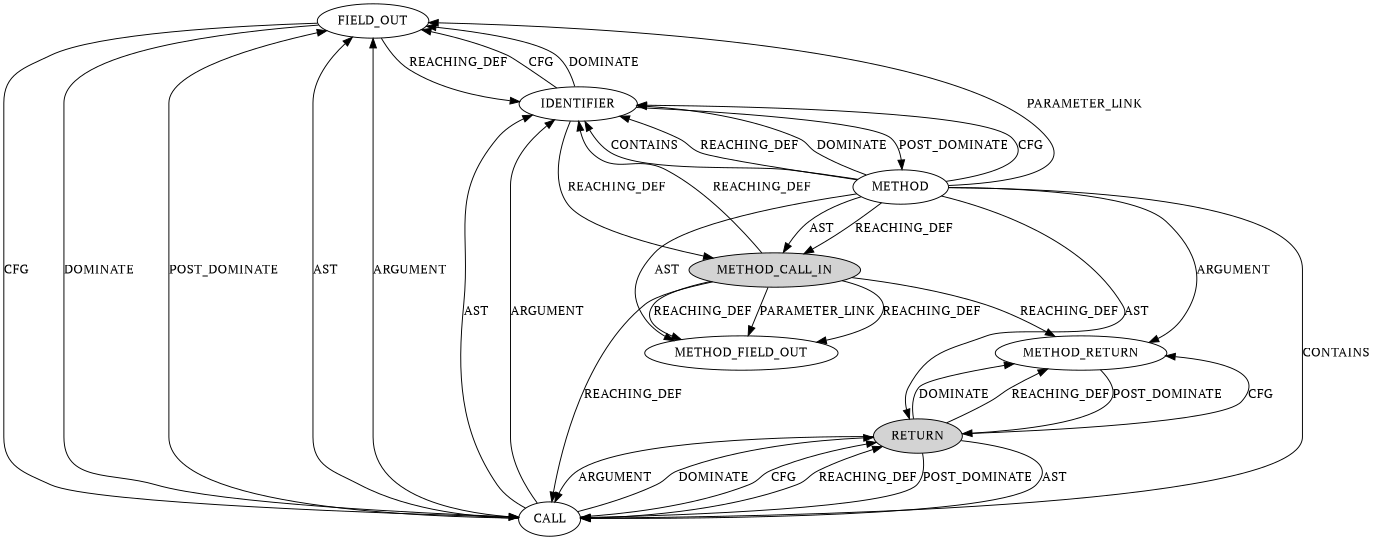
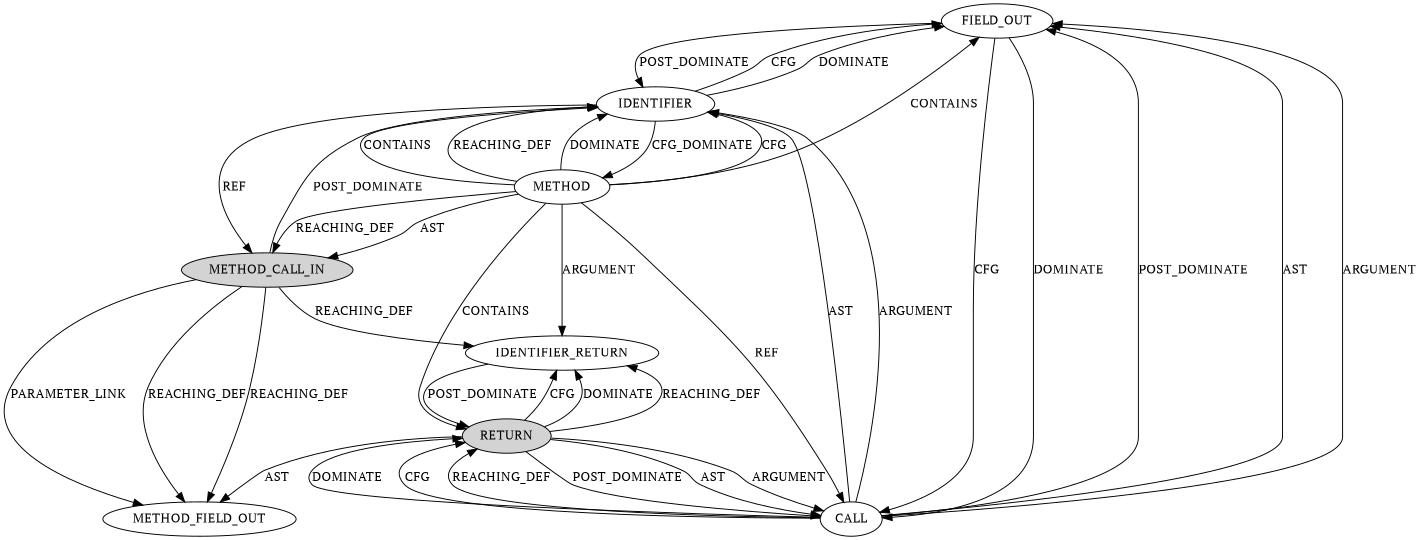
(458, 62) -> (694, 62)
(1084, 104) -> (944, 104)
(954, 146) -> (702, 146)
(617, 187) -> (234, 187)
(762, 187) -> (368, 187)
(704, 227) -> (340, 449)
(1137, 312) -> (496, 312)
(1081, 353) -> (562, 353)
(1336, 353) -> (767, 353)
(600, 359) -> none
